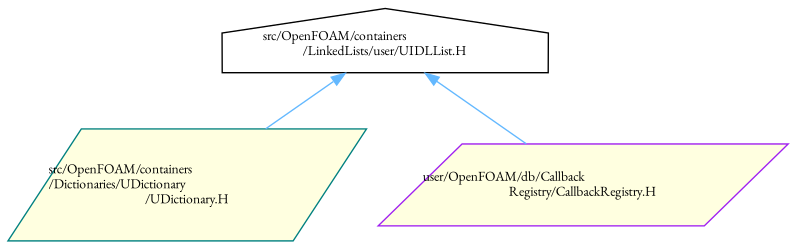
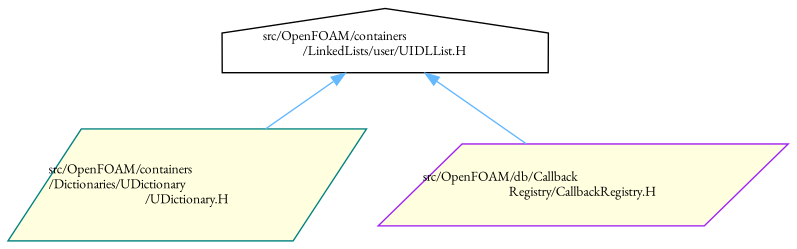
(583, 185) -> (583, 185)
